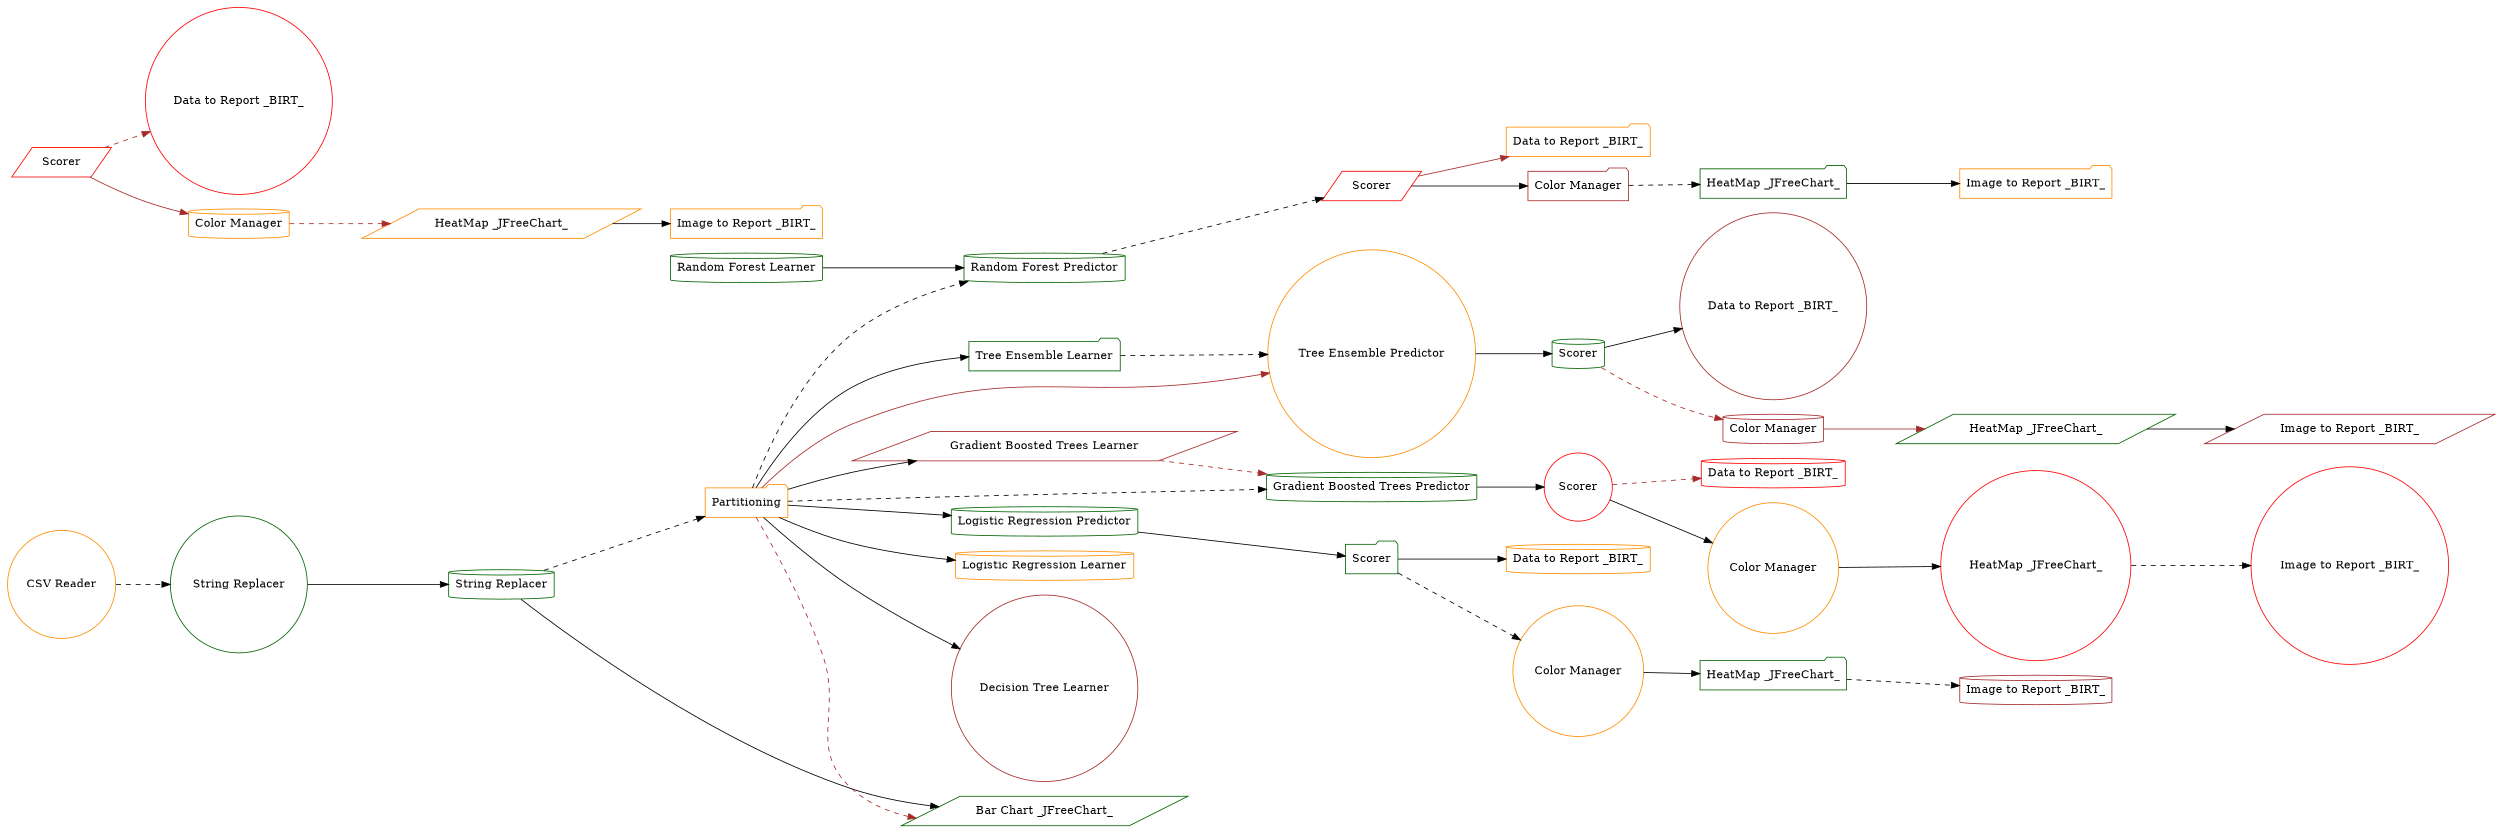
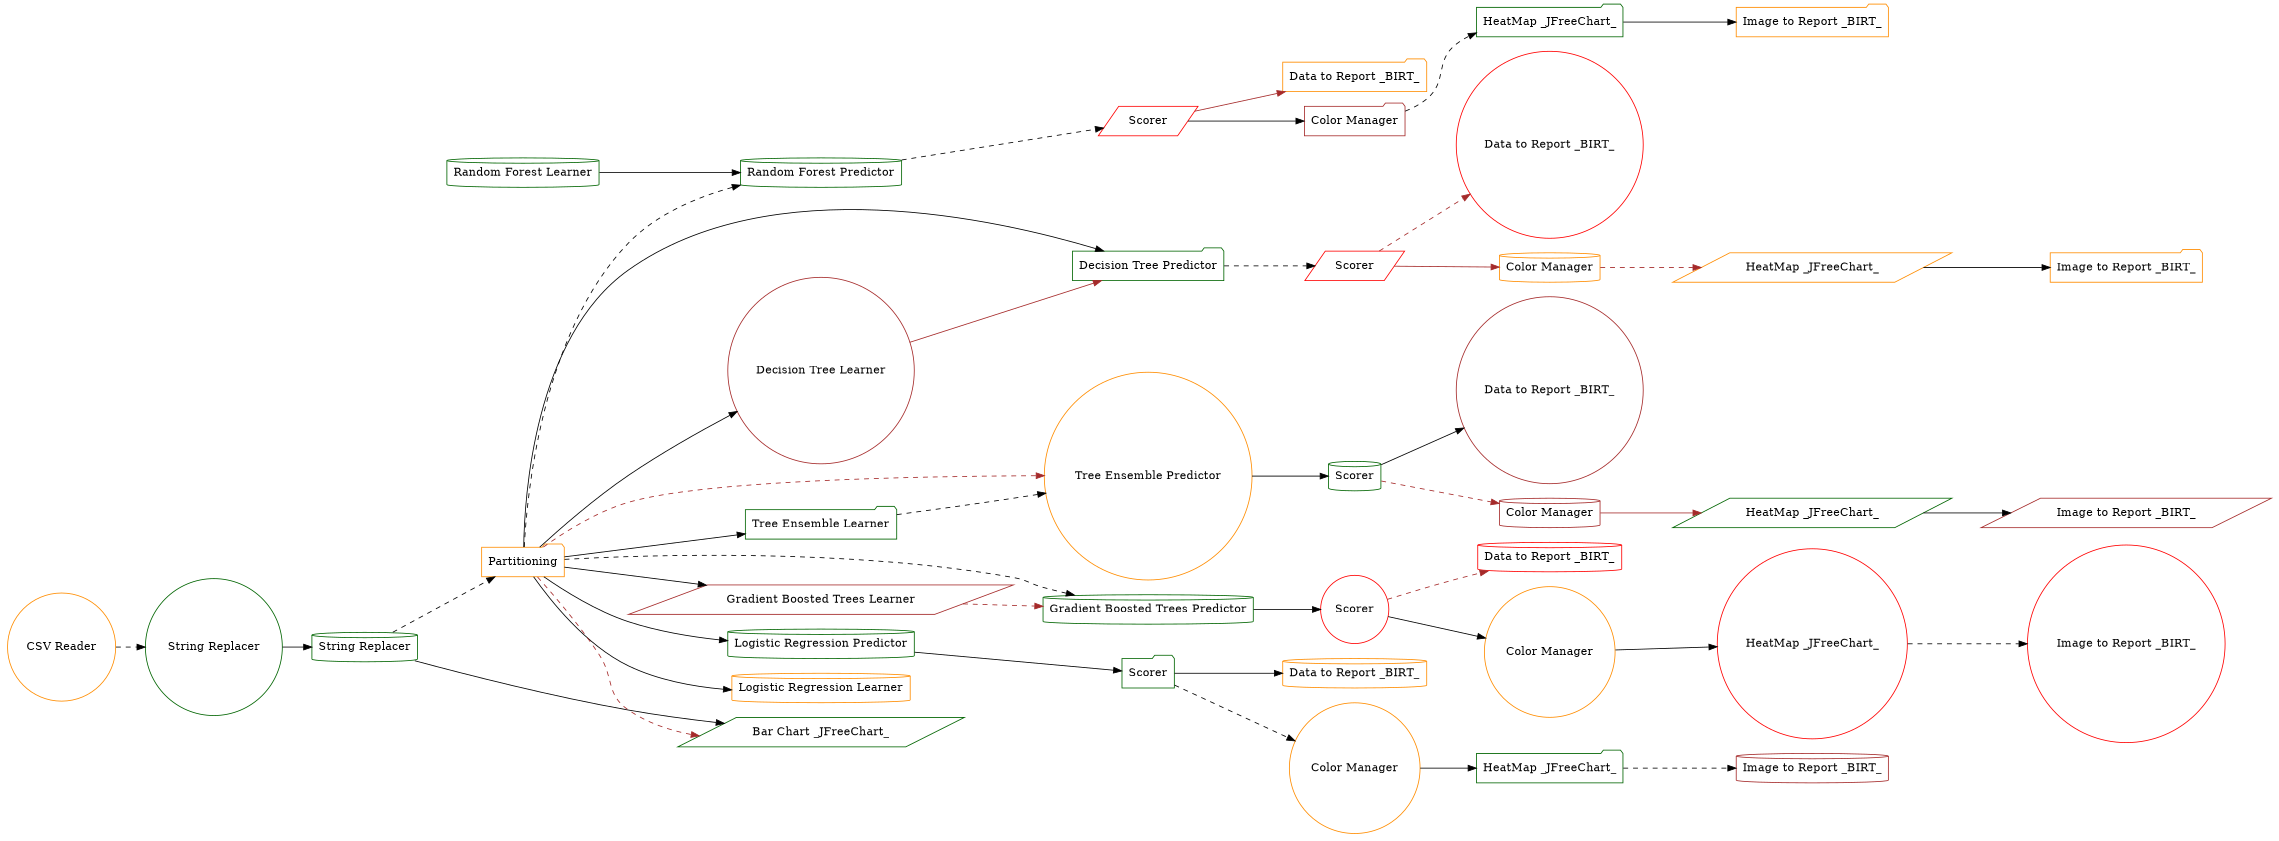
none -> (1148, 266)
(999, 388) -> (783, 483)
